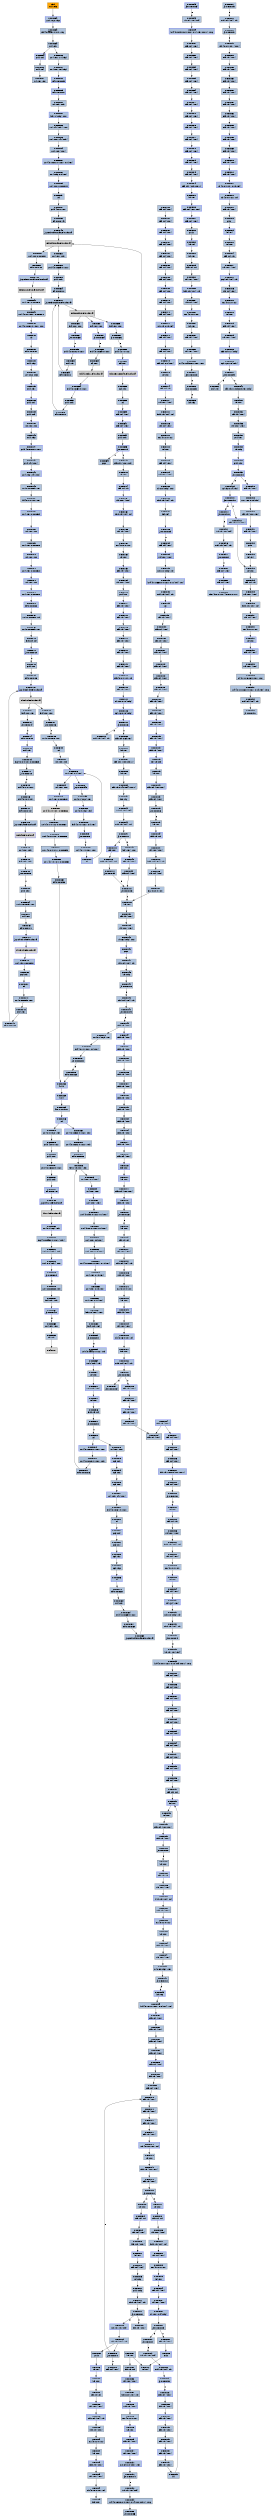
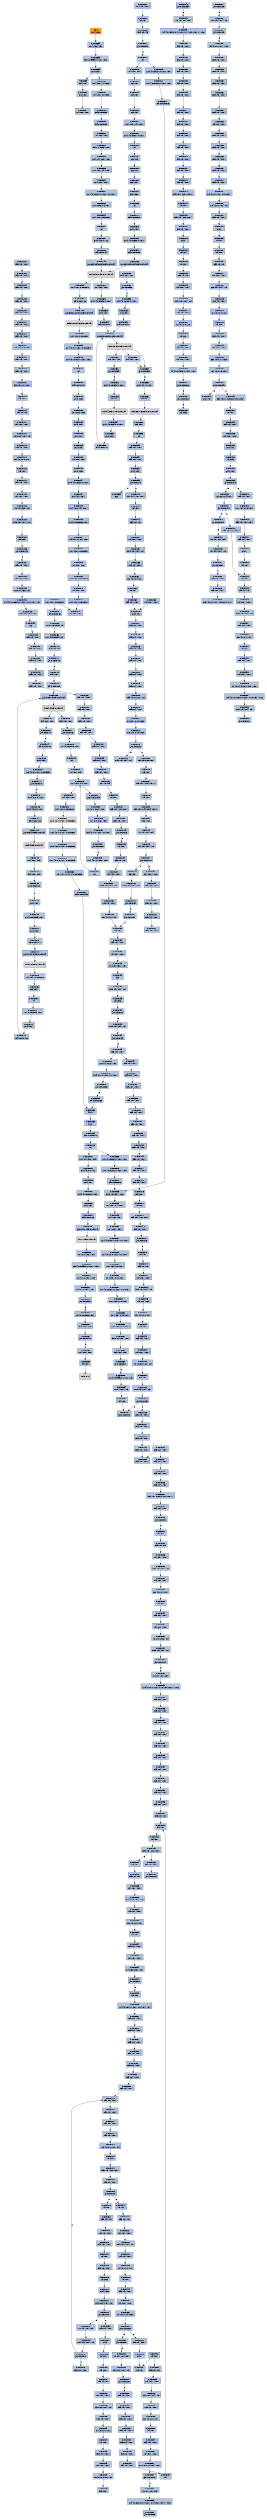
(229, 115) -> (219, 123)
(165, 232) -> none
(79, 318) -> (141, 355)
(123, 575) -> (134, 606)
(31, 587) -> (64, 607)
(161, 677) -> (84, 697)
(128, 880) -> (152, 908)
(93, 1380) -> (123, 1406)
(163, 1855) -> (144, 1856)
(109, 2347) -> (105, 2334)
